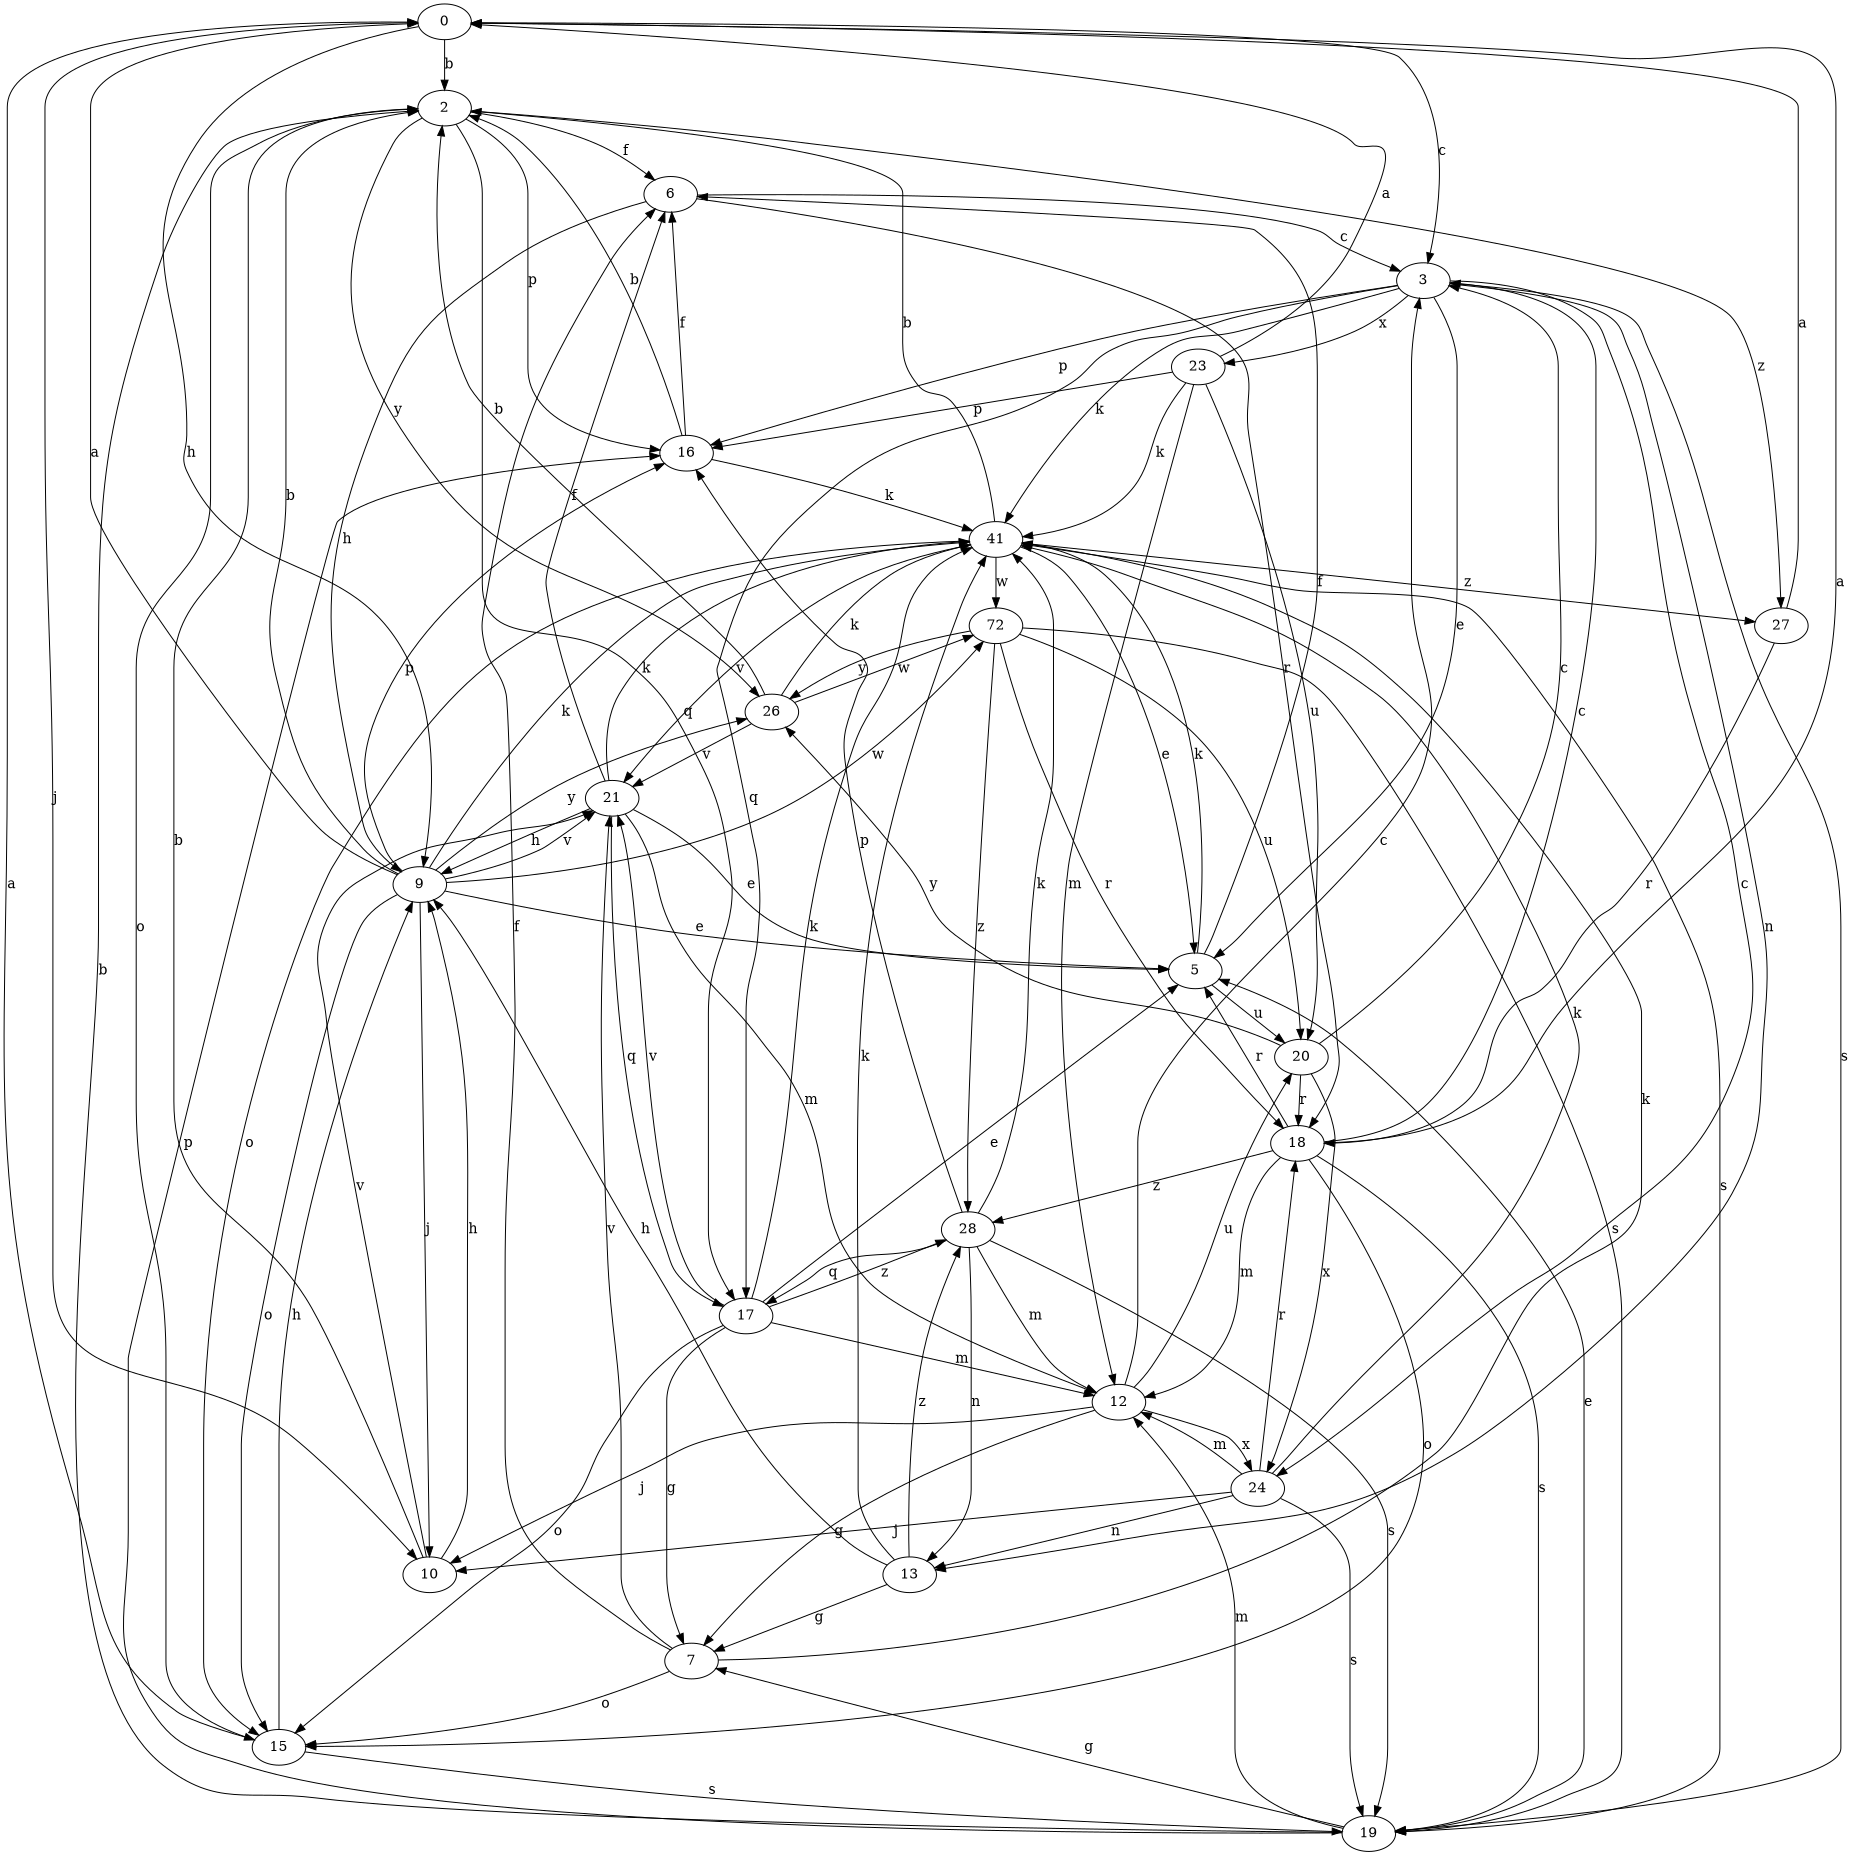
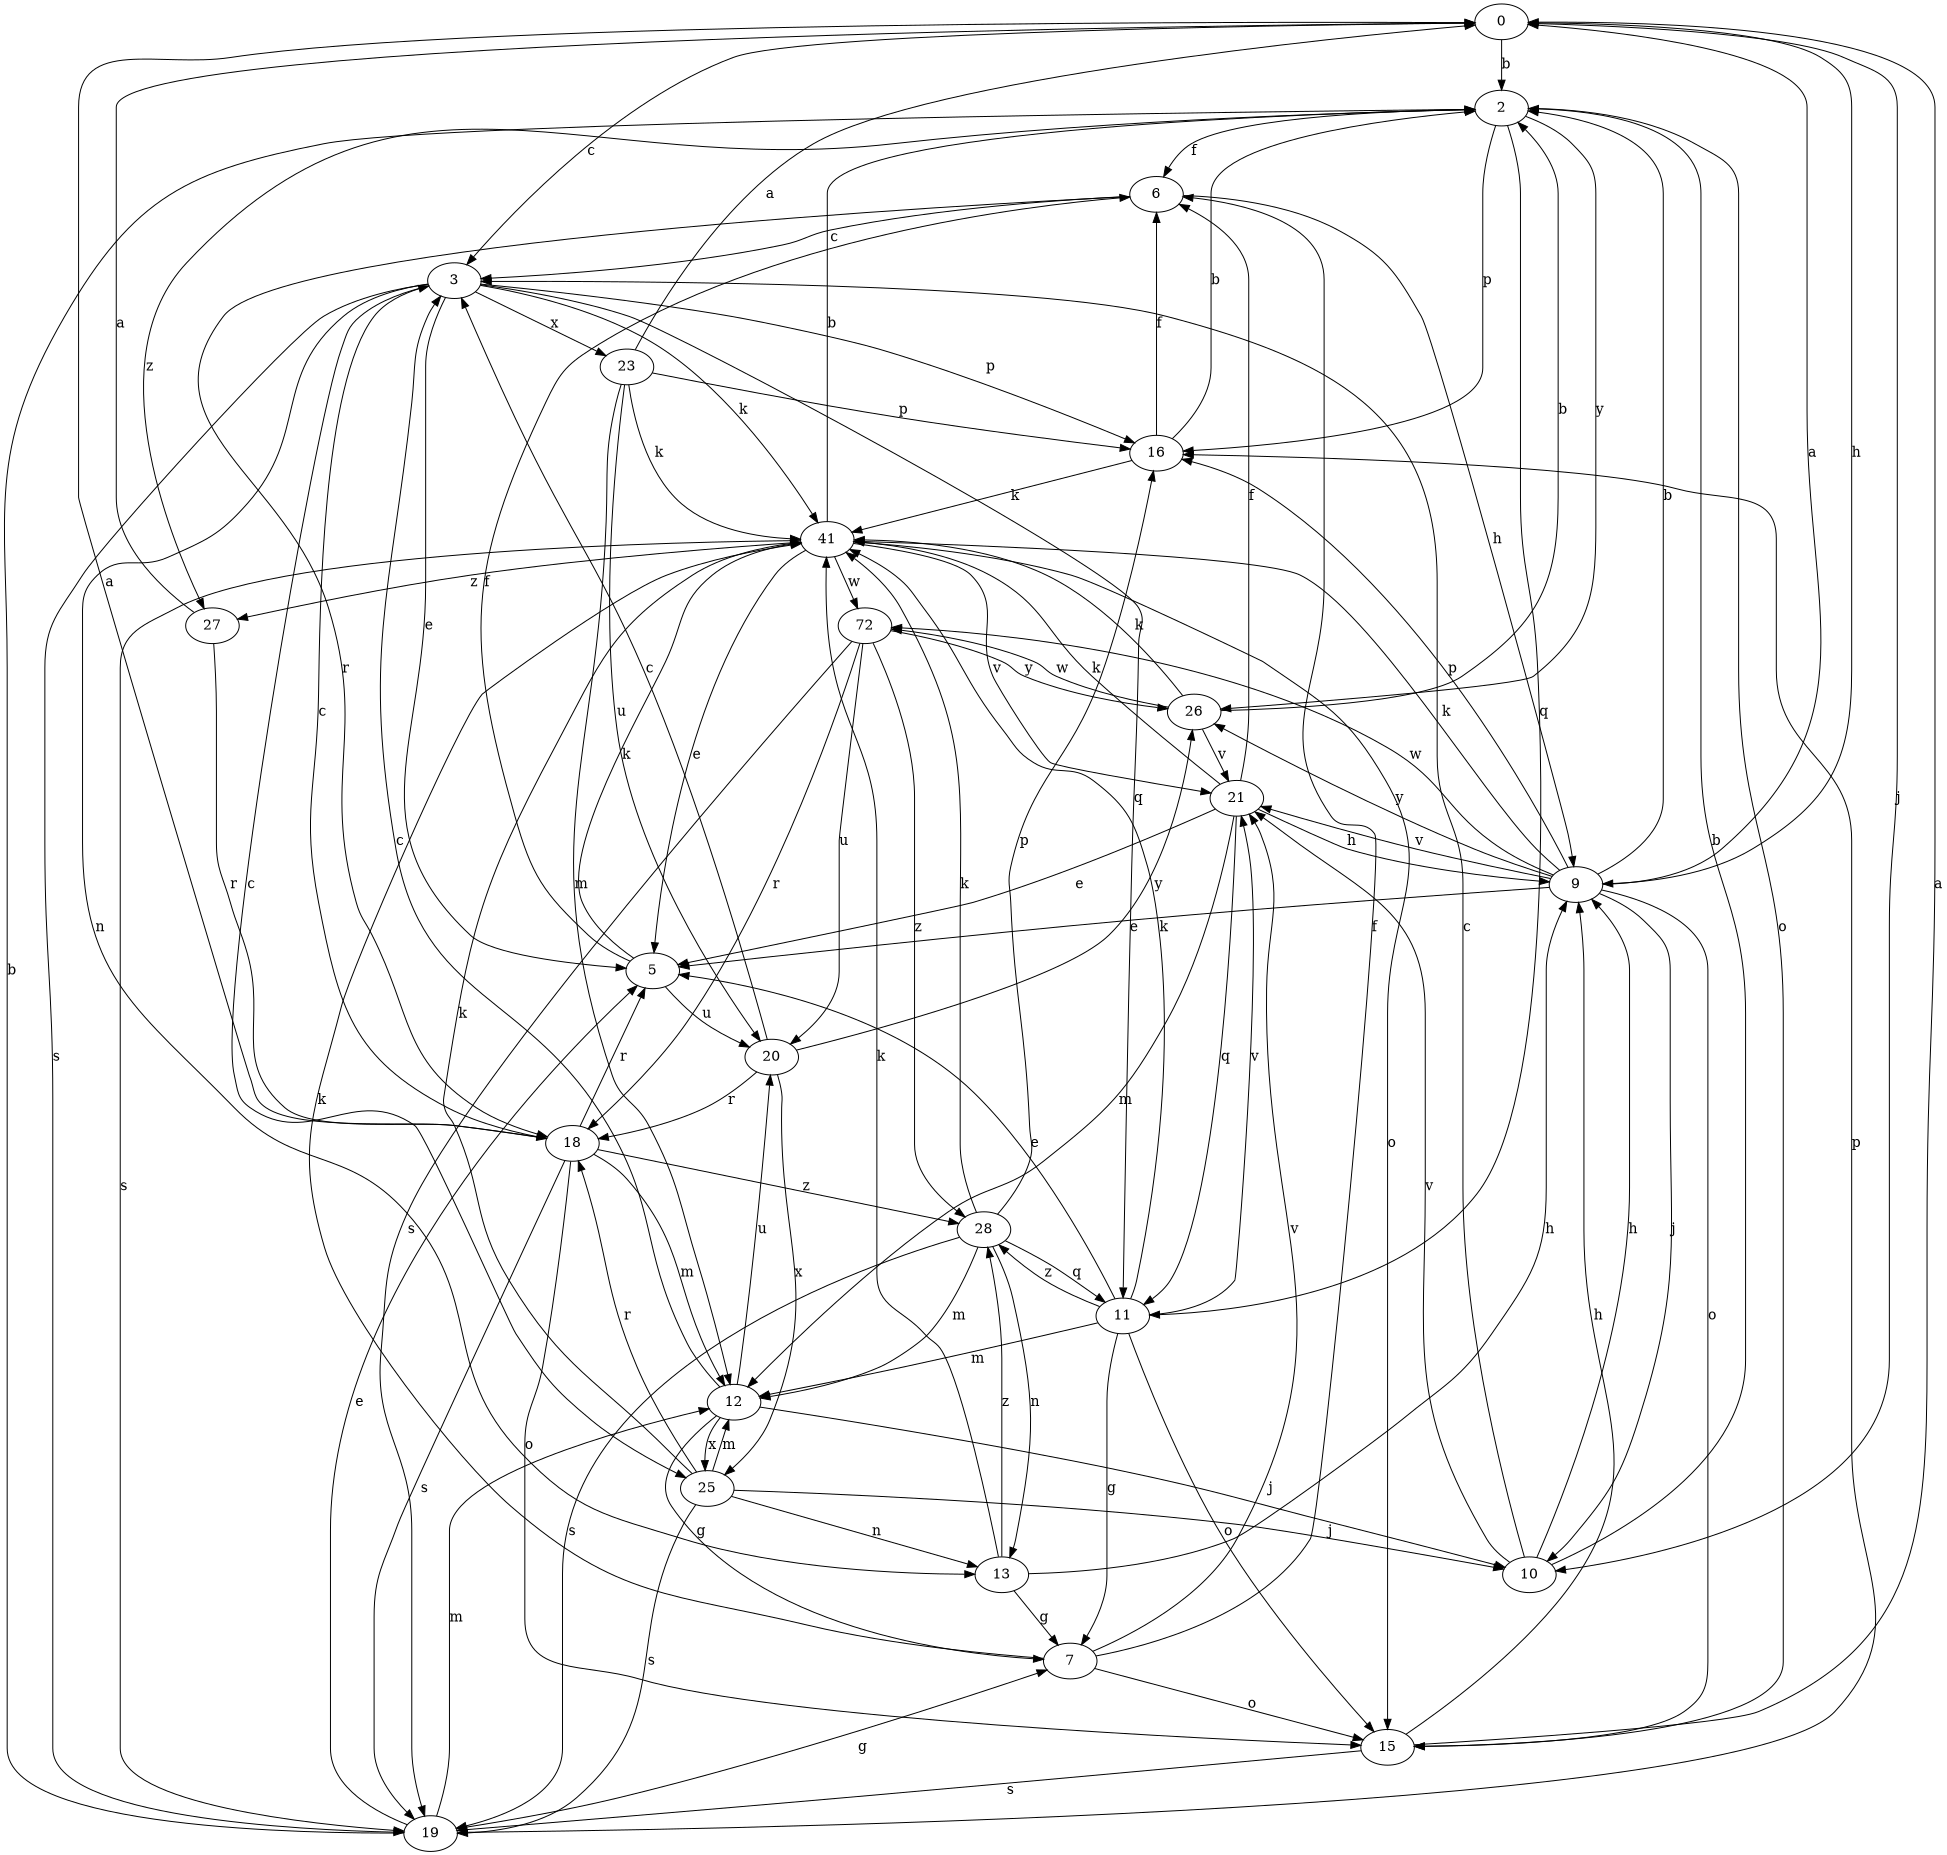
none -> (1432, 527)
(746, 1316) -> (1123, 1316)
(1258, 1488) -> (707, 1488)
